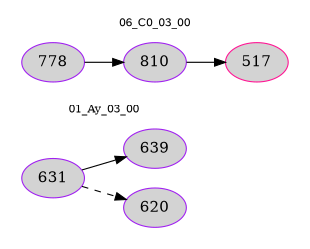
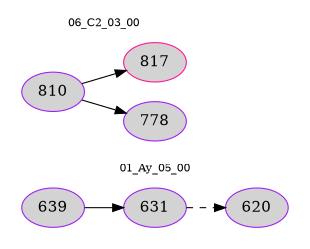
(155, 24) -> (104, 24)
(99, 62) -> (99, 105)
(257, 62) -> (155, 62)
(104, 110) -> (155, 169)
(99, 165) -> (99, 208)
